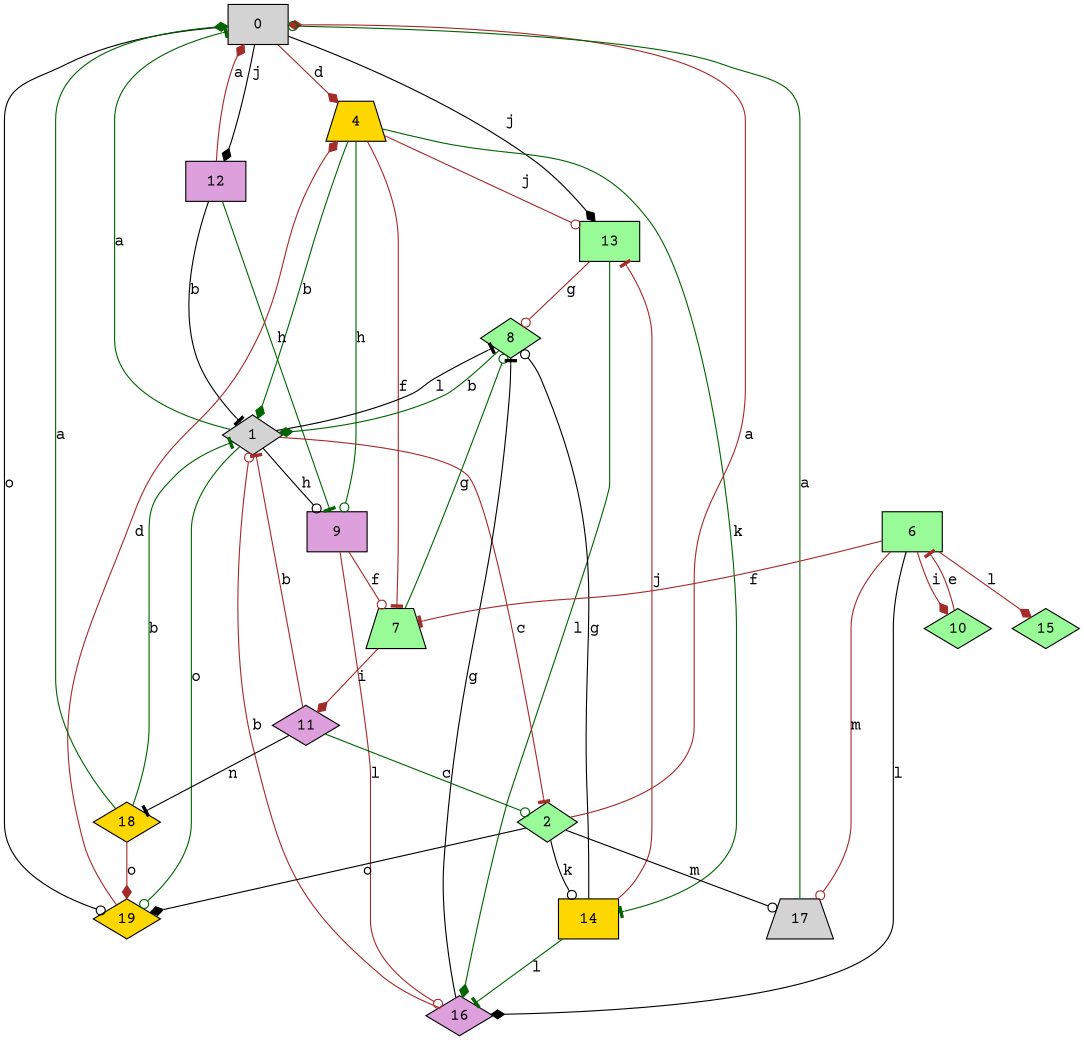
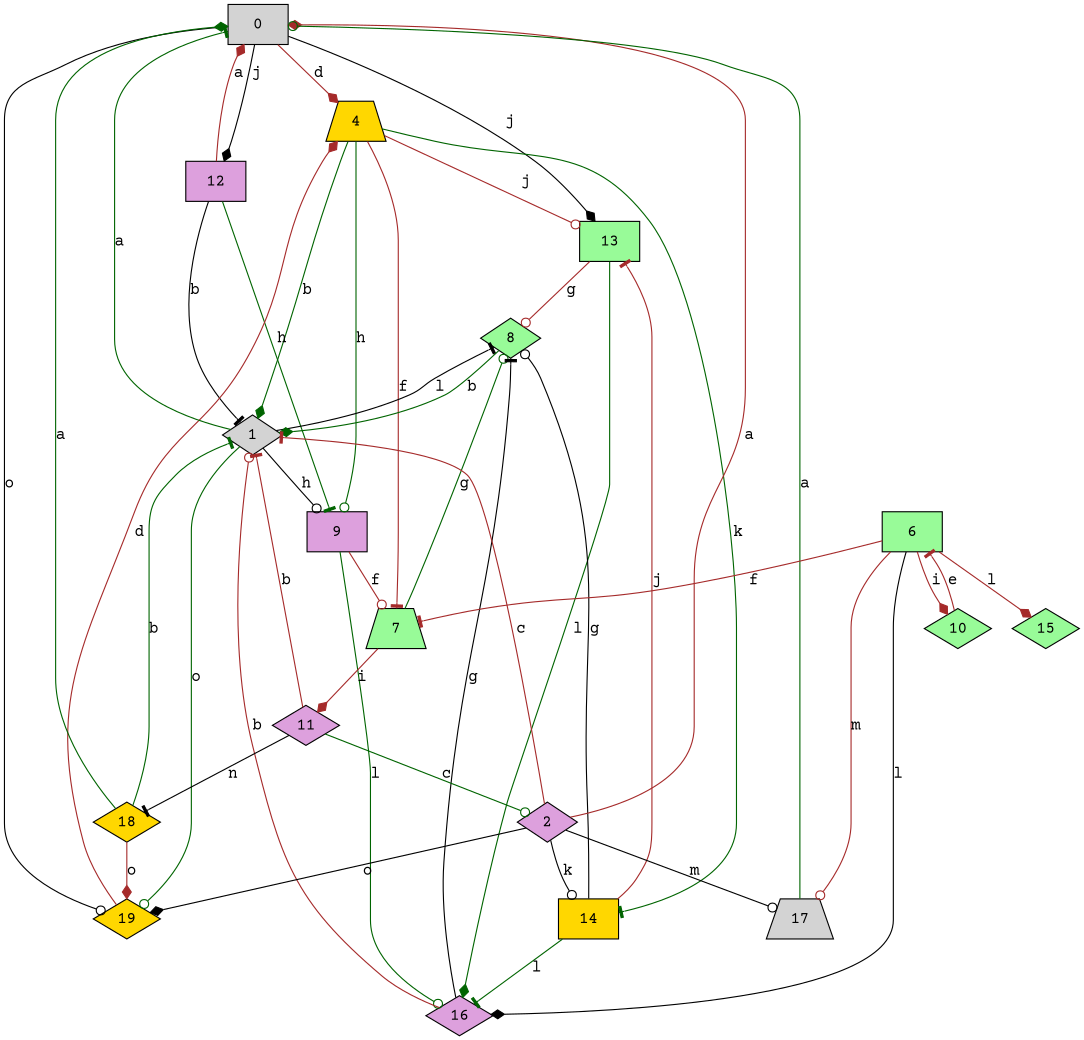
(484, 515) -> (496, 558)
(370, 789) -> (370, 789)
(547, 822) -> (547, 822)
